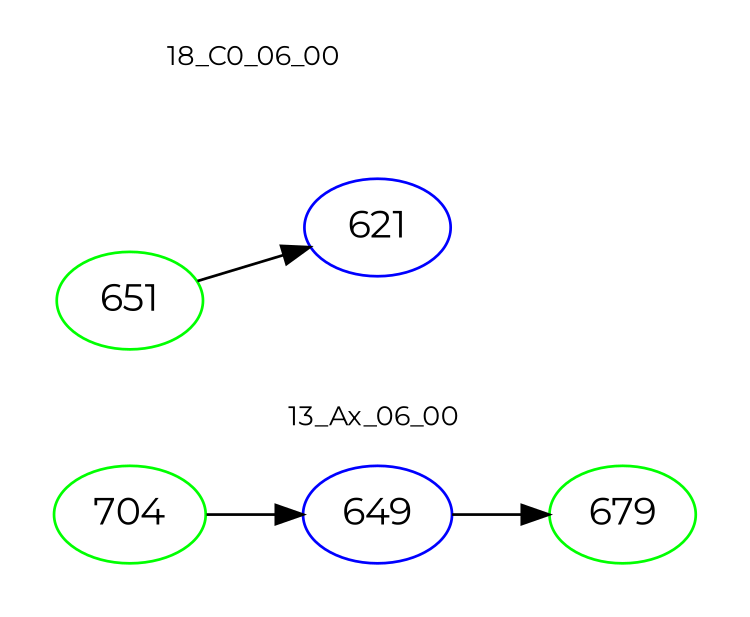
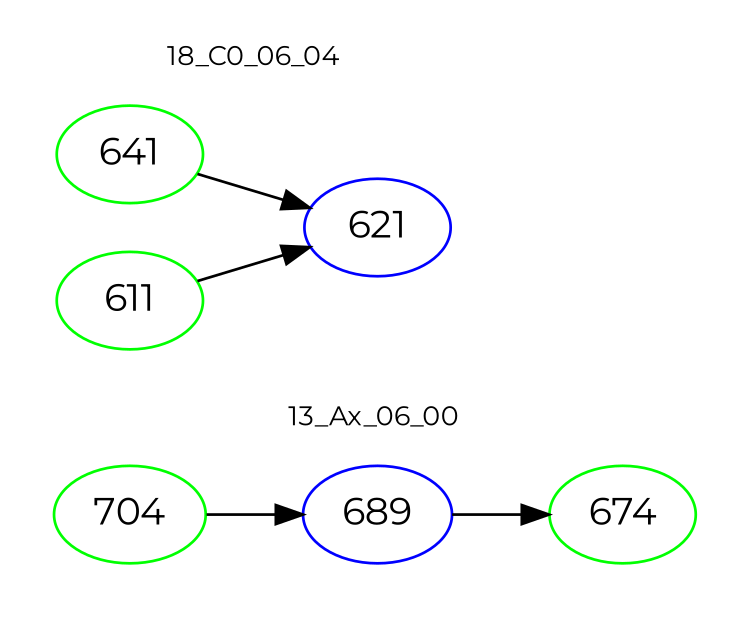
(254, 58) -> (254, 58)
none -> (130, 154)
(130, 301) -> (130, 301)
(378, 515) -> (378, 515)
(623, 515) -> (623, 515)
